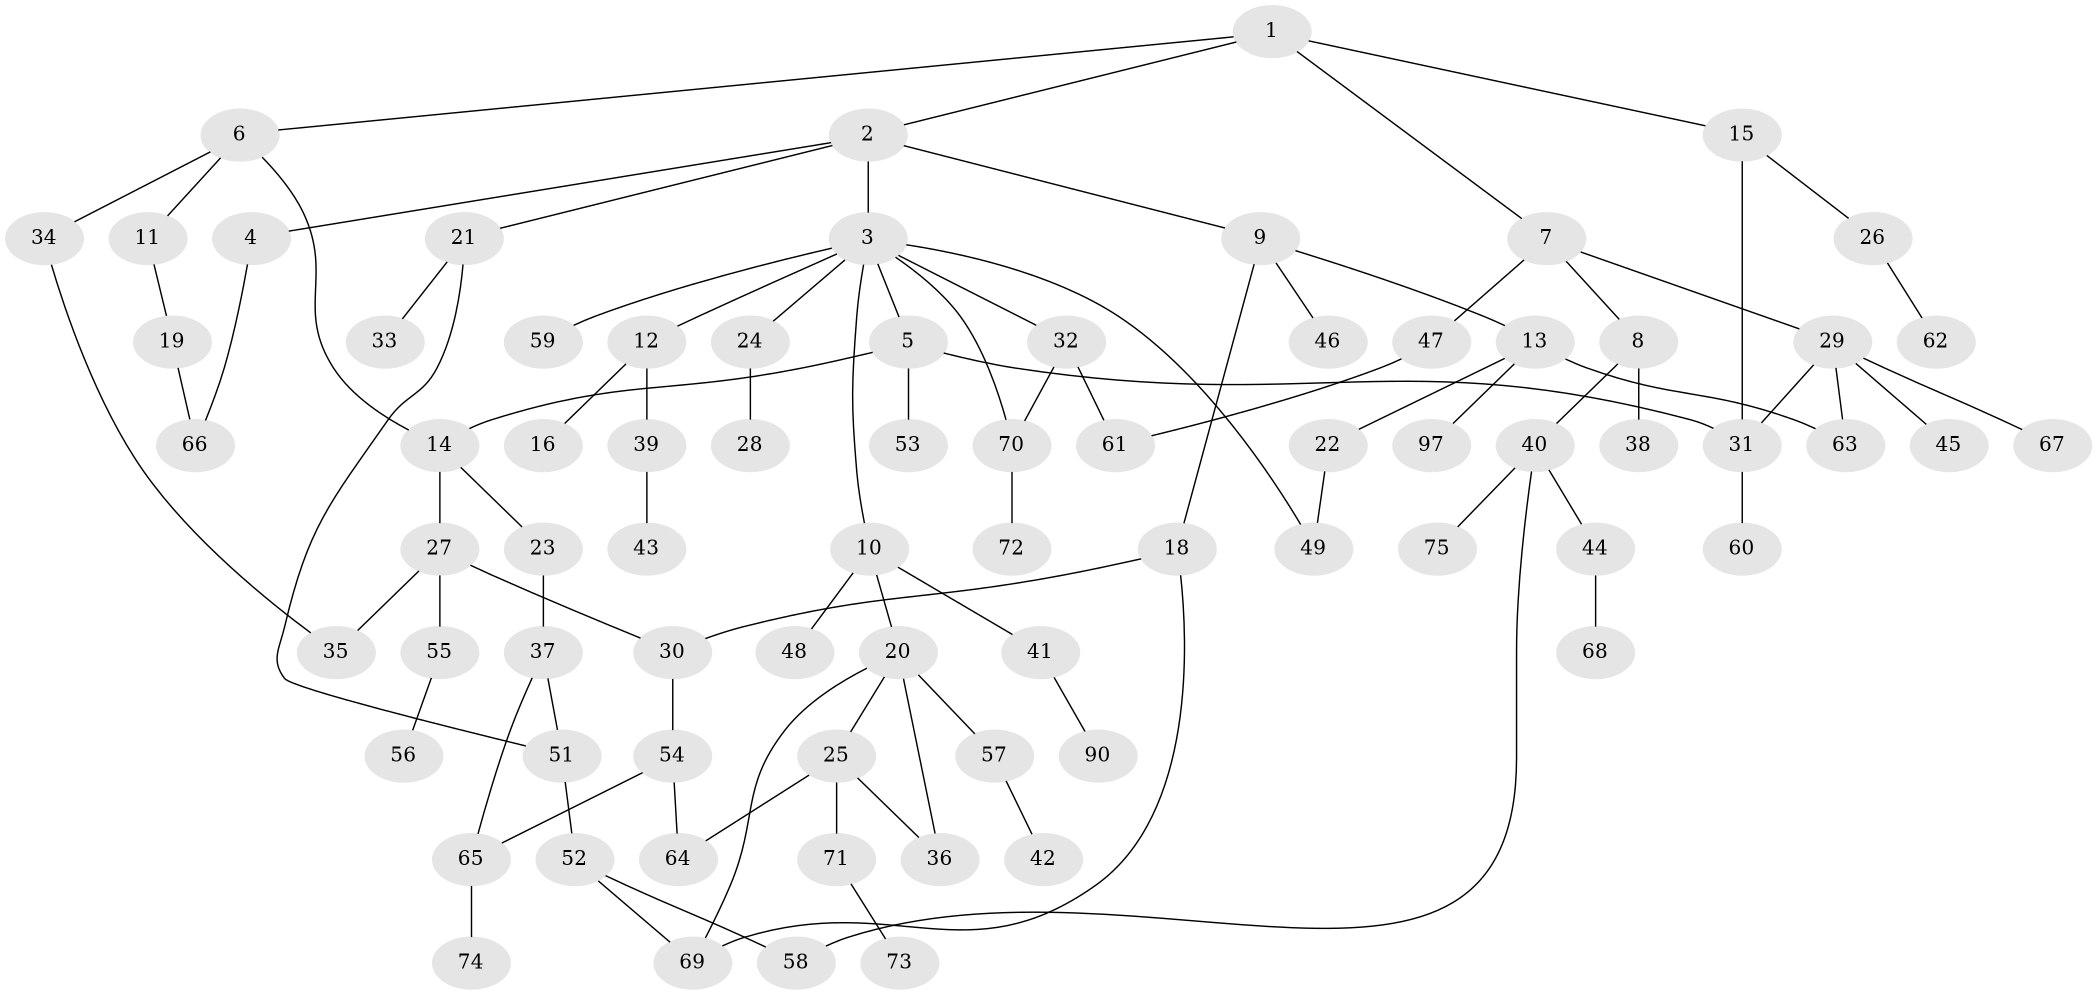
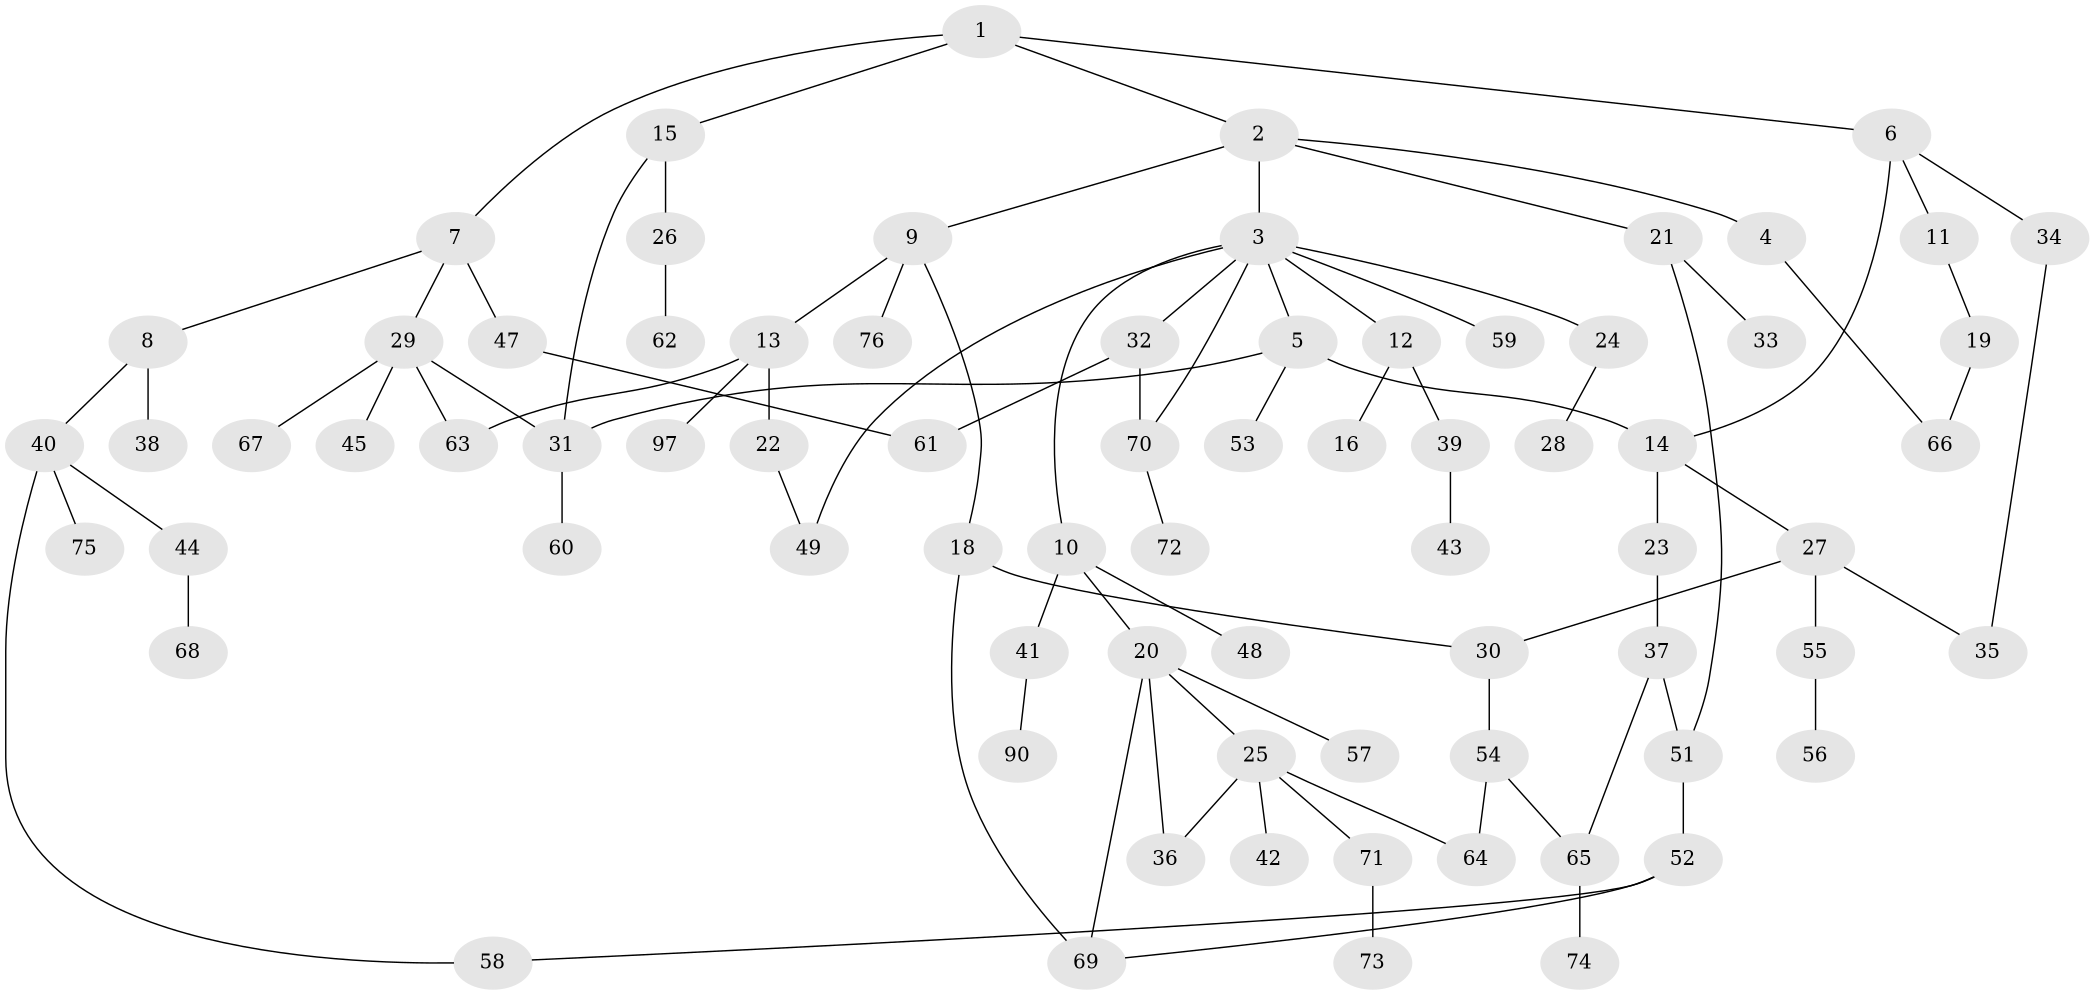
(1328, 342) -> (873, 342)
(1019, 808) -> (1263, 808)
